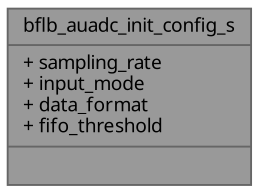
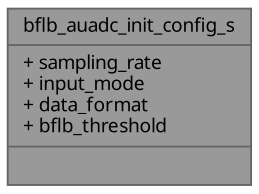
(93, 126) -> (96, 126)
